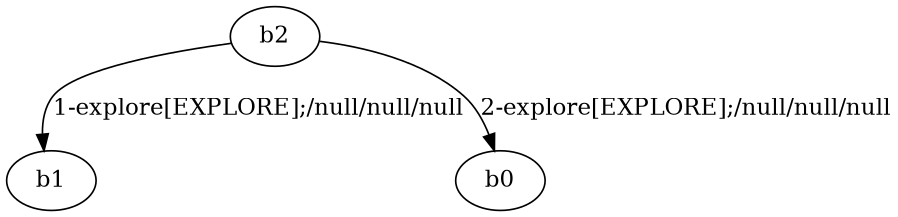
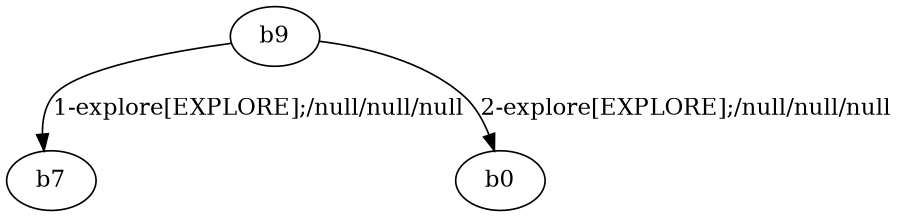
(275, 36) -> (275, 36)
(51, 181) -> (51, 181)
